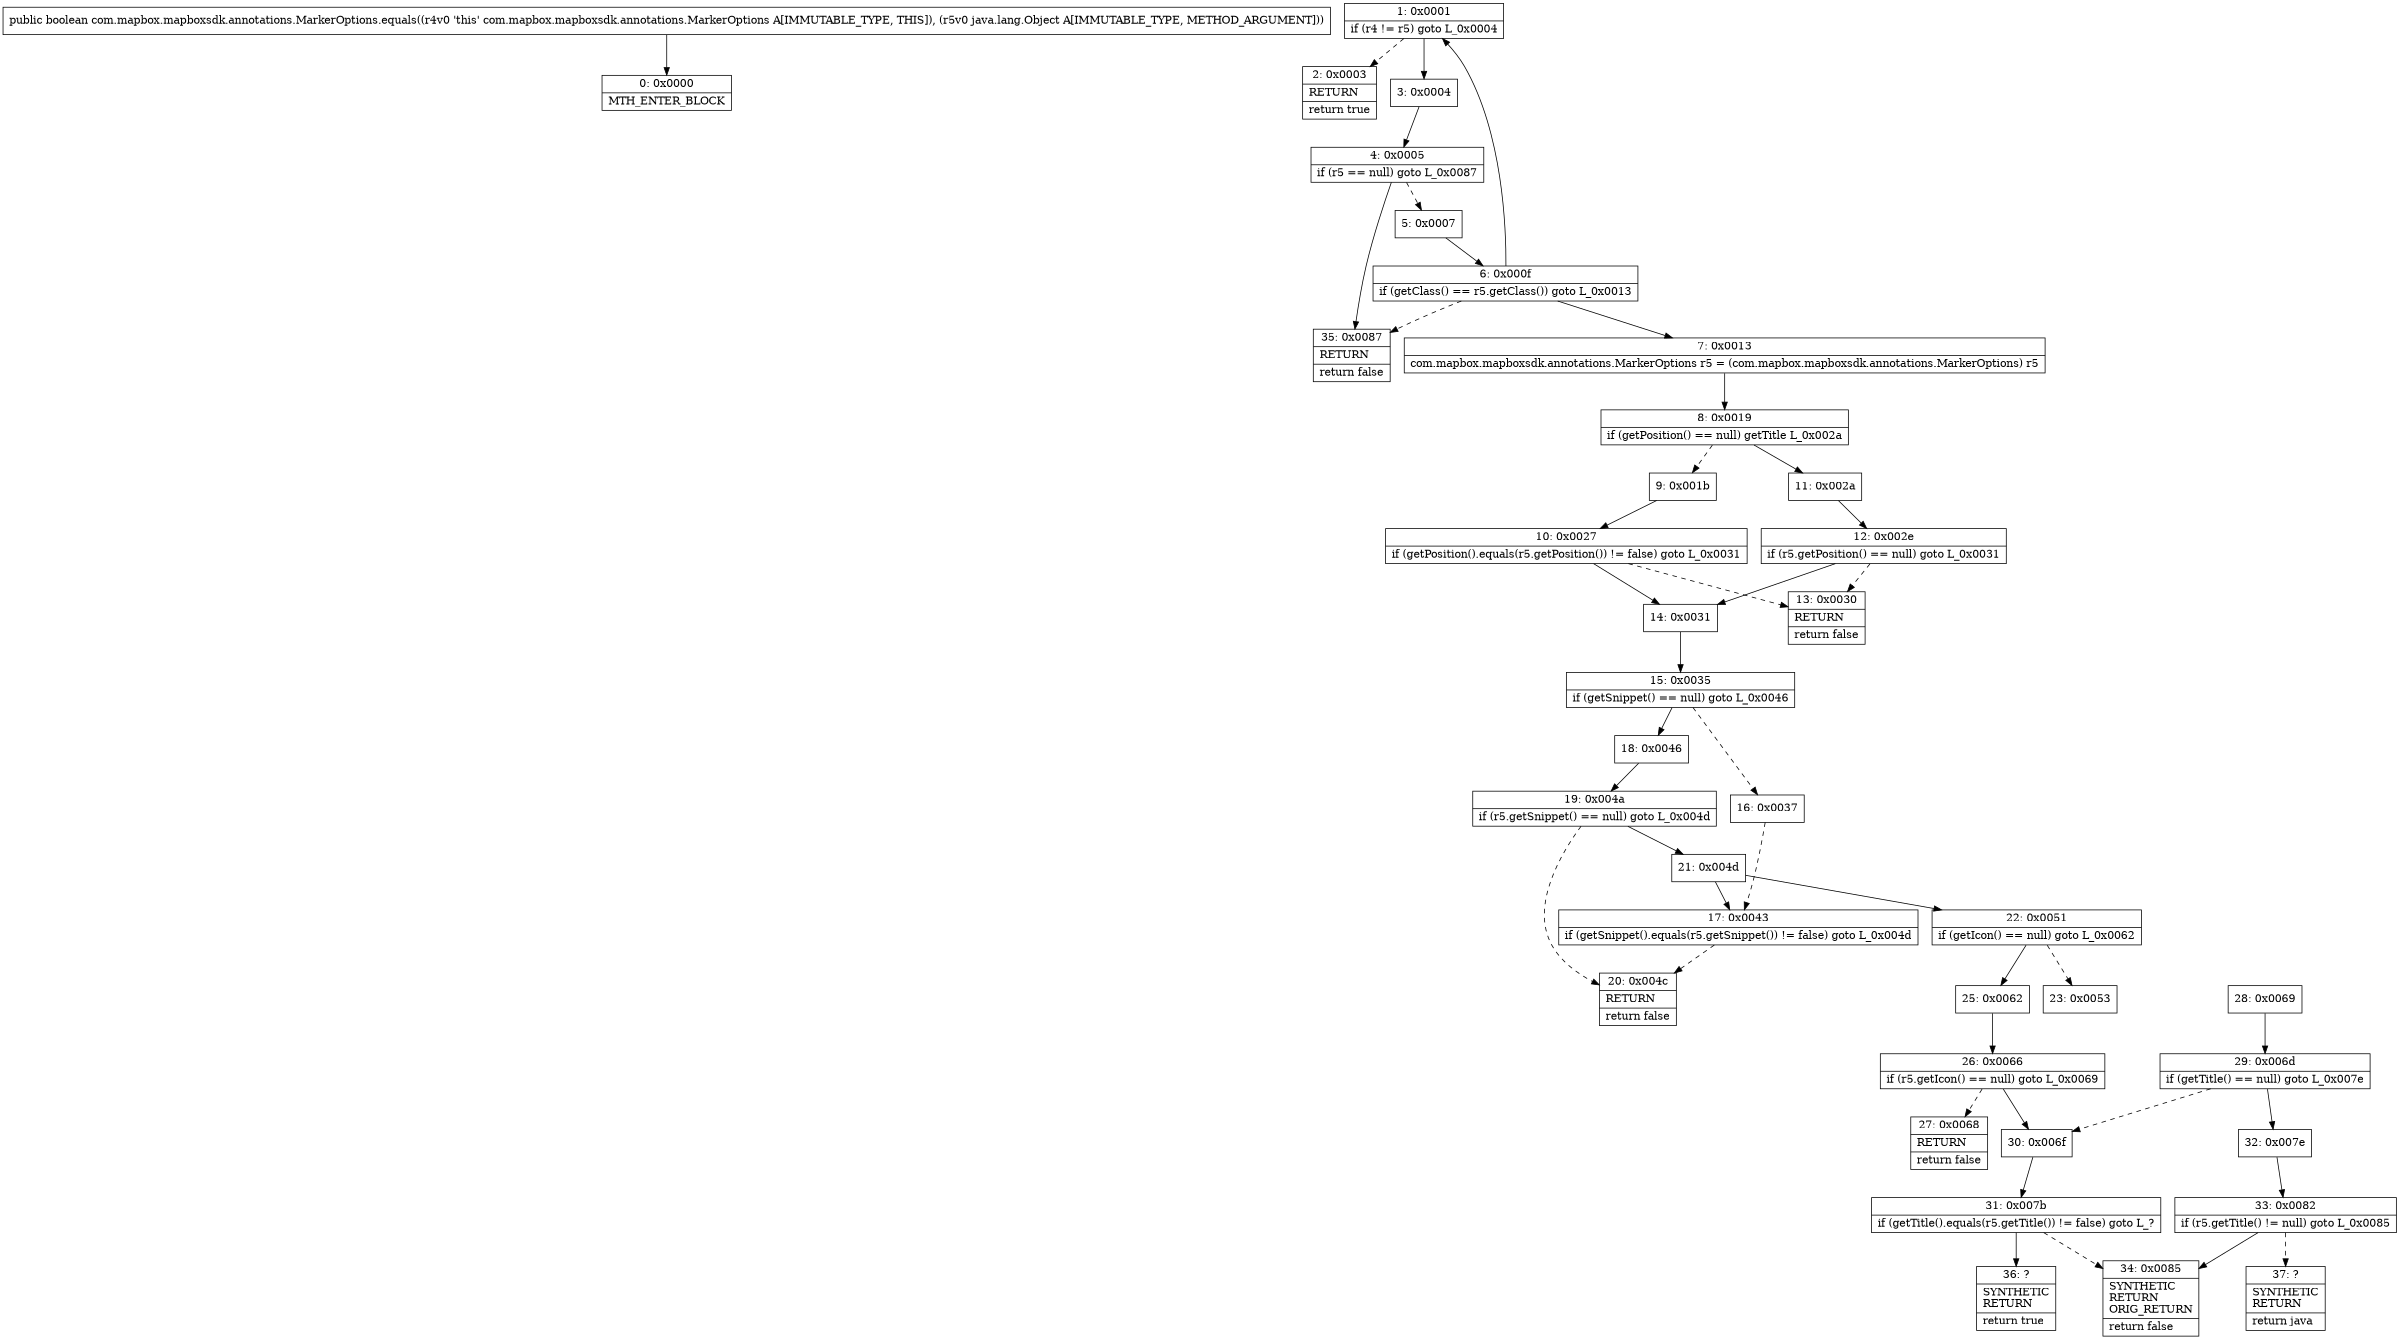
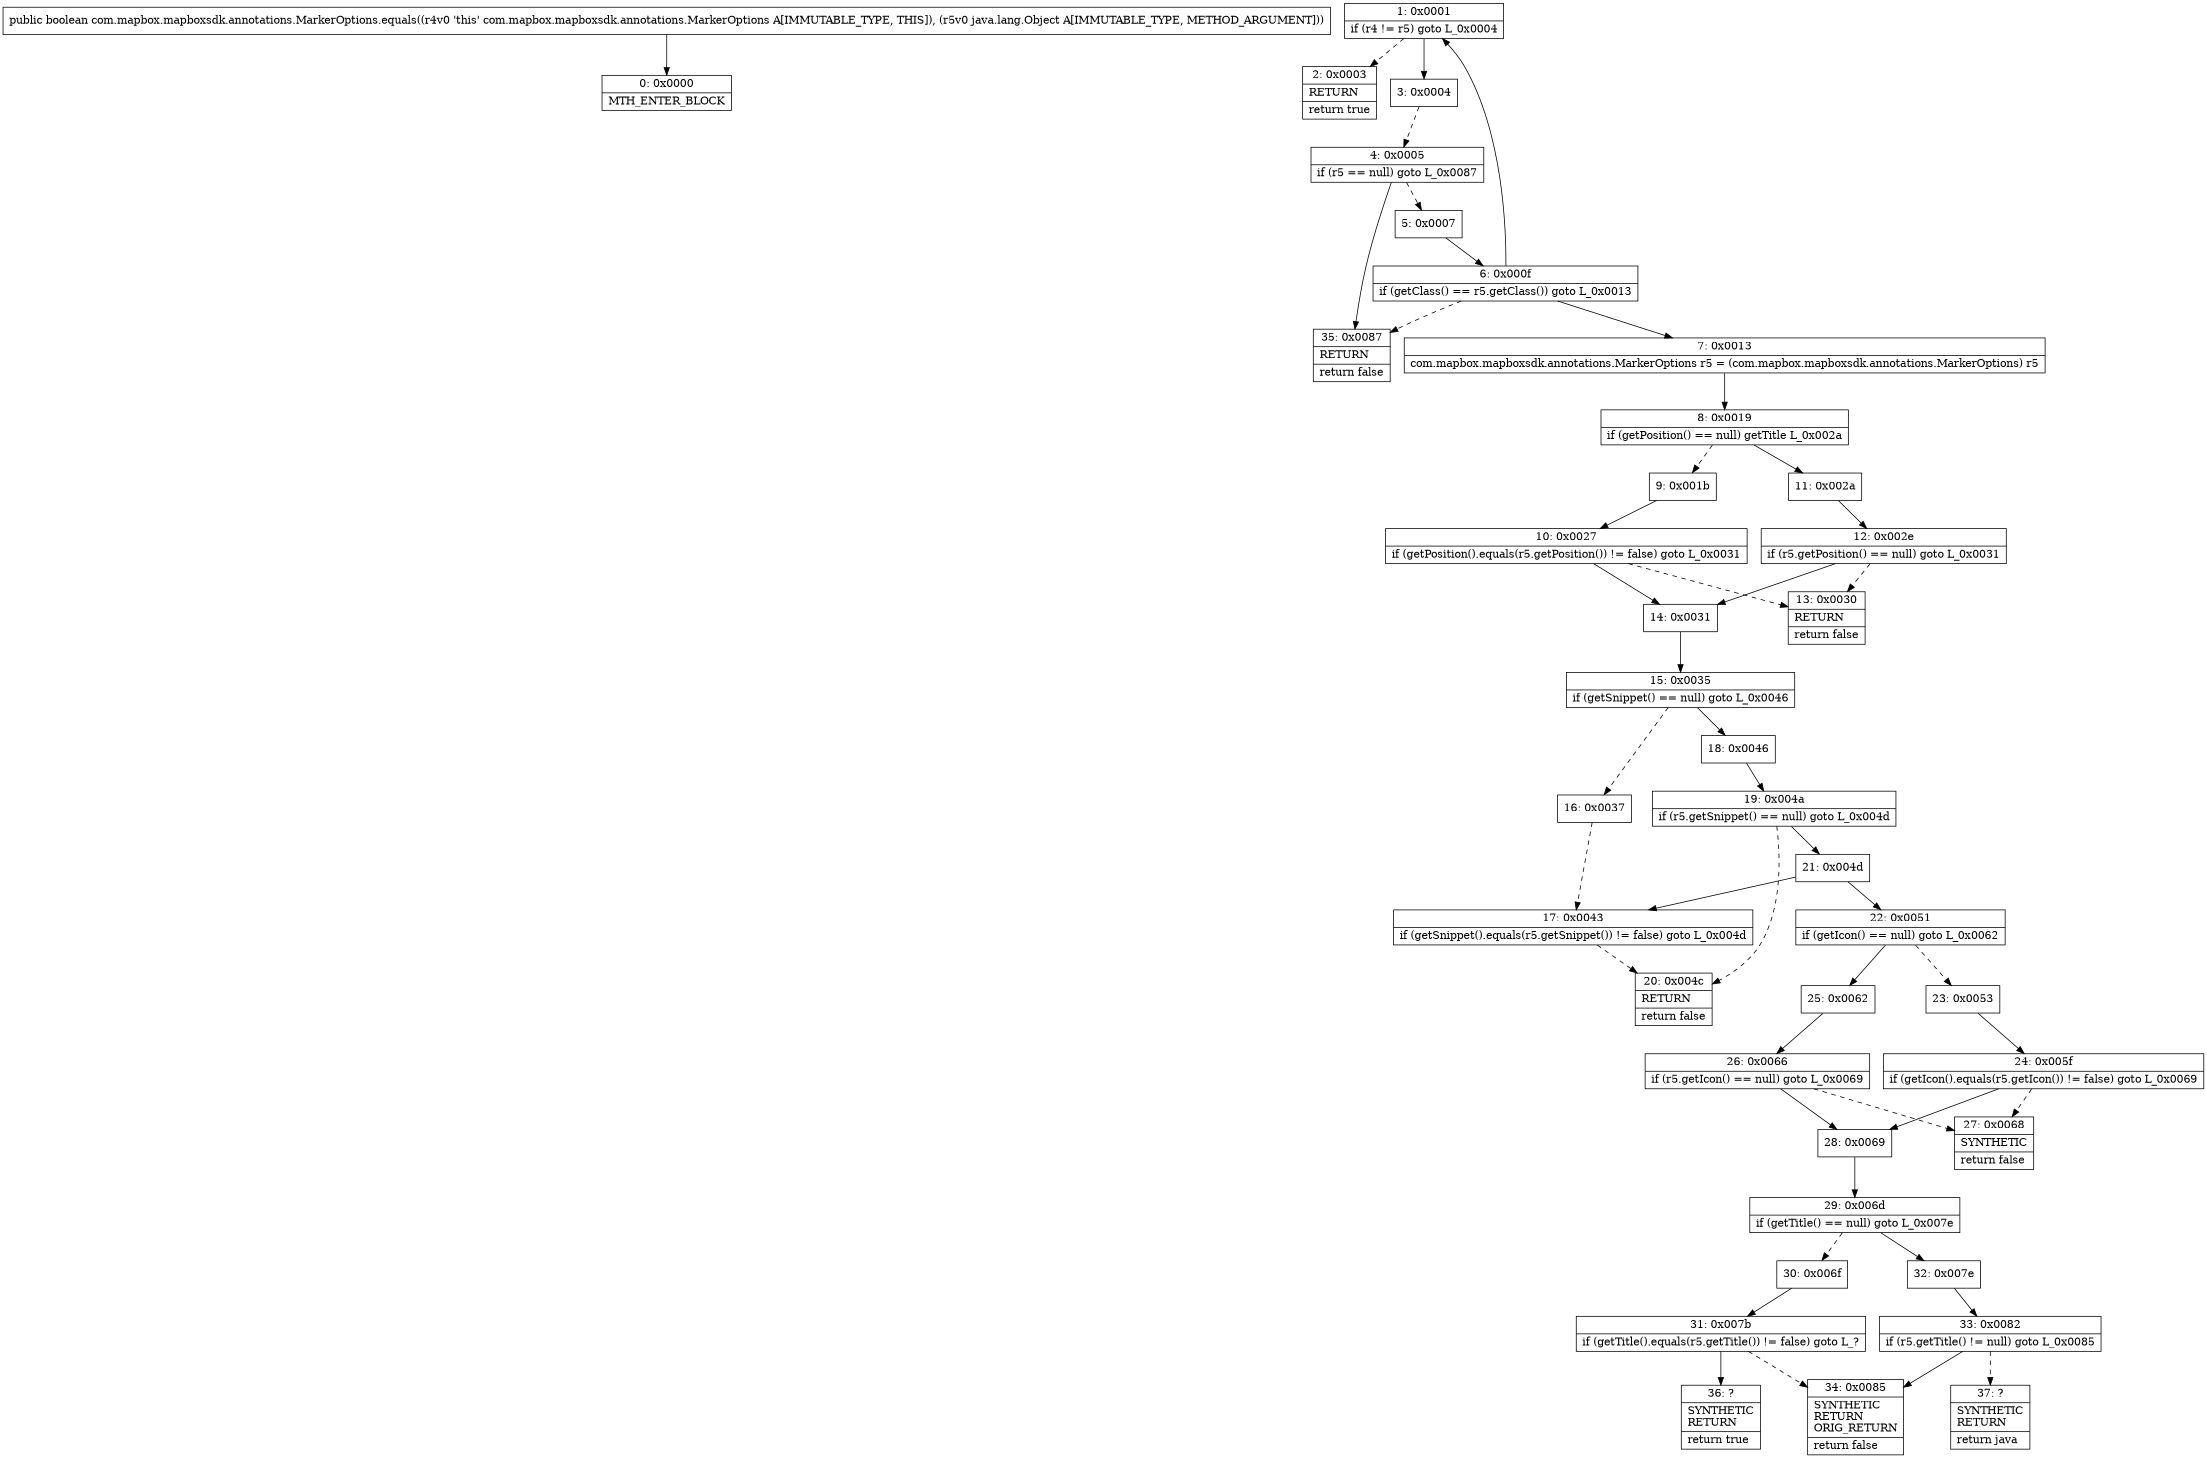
(1413, 123) -> (1413, 123)
none -> (2044, 1071)
(2014, 1106) -> (1806, 1107)
(1942, 1143) -> (1994, 1143)
